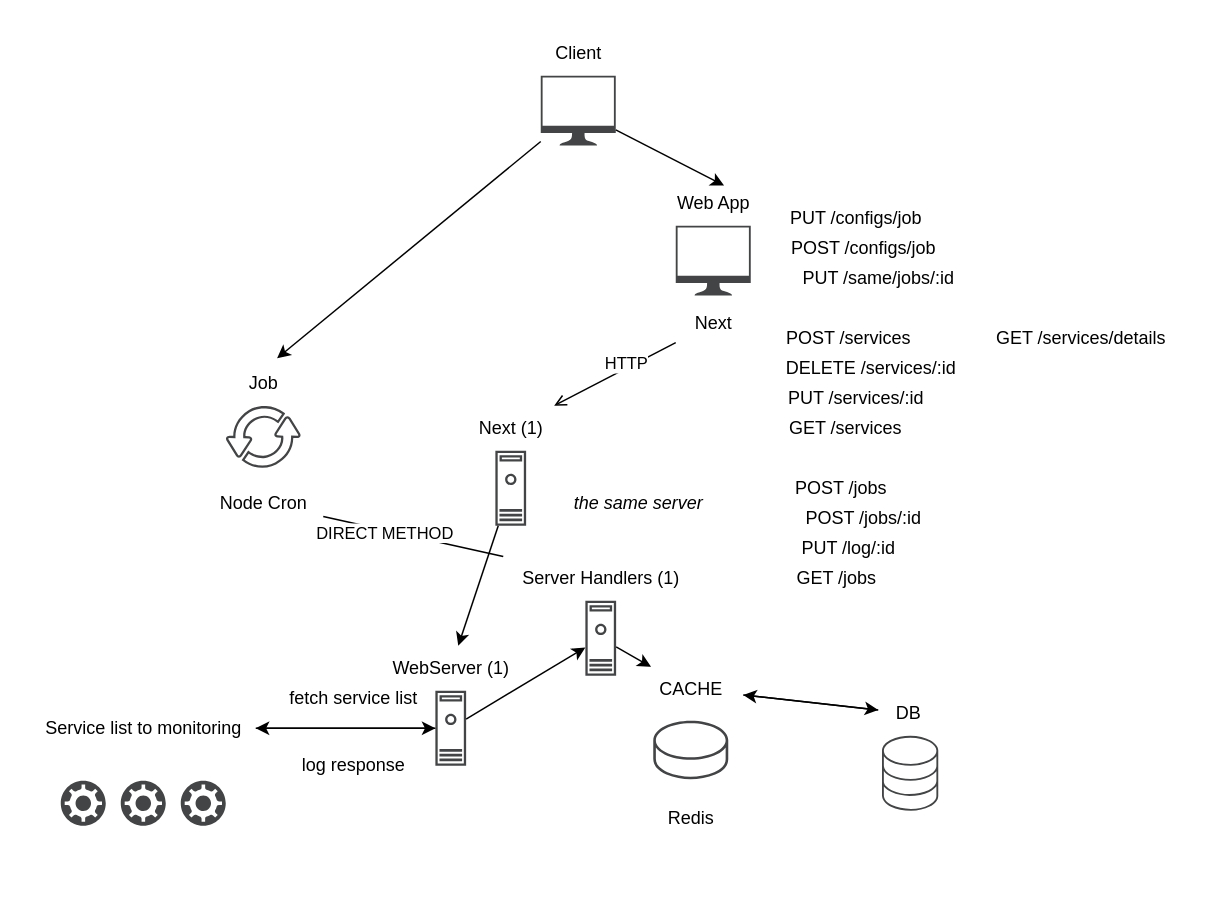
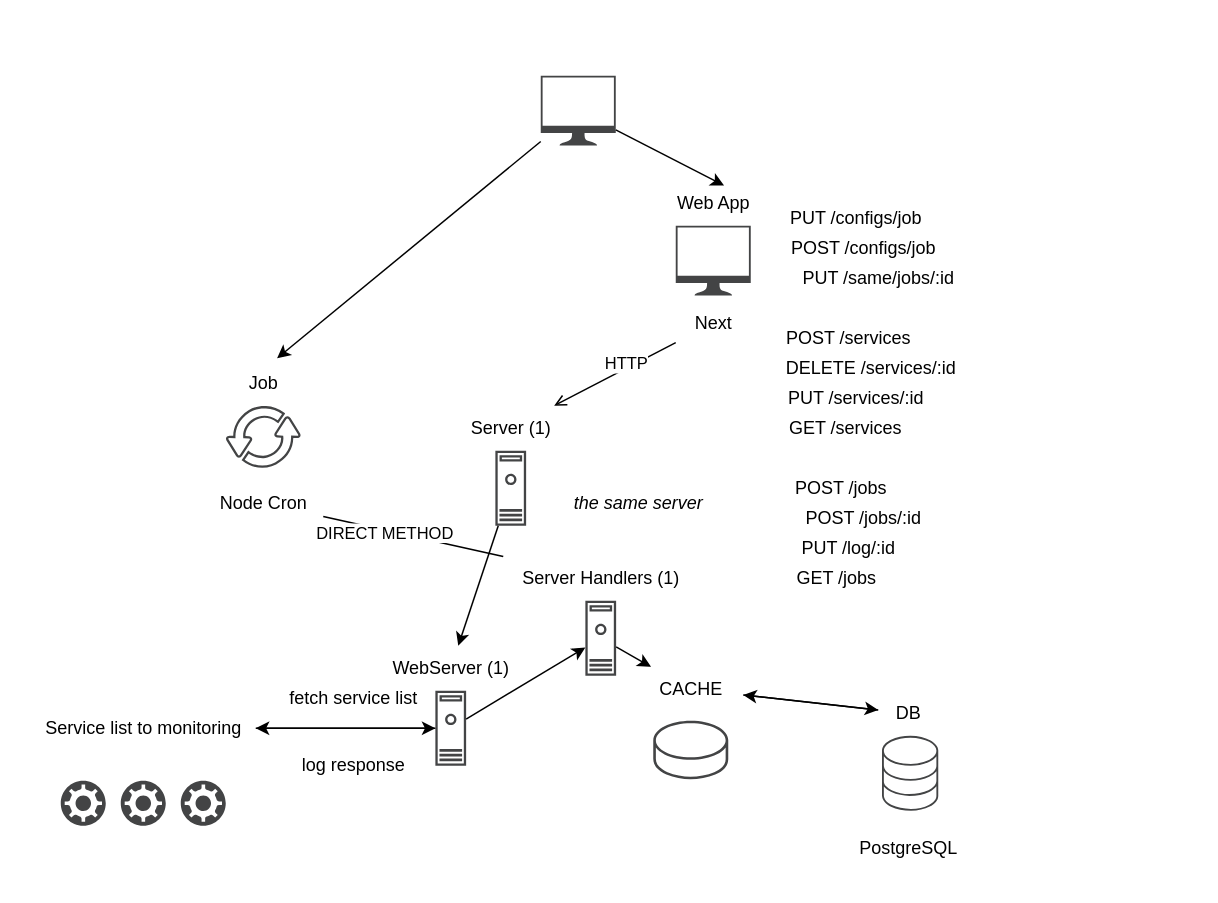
(578, 53) -> none
(1081, 338) -> none
(512, 428) -> (512, 428)
(691, 818) -> none
none -> (908, 848)
